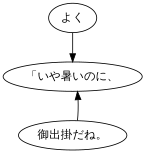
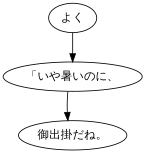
(78, 110) -> (67, 102)
